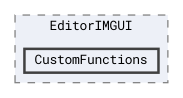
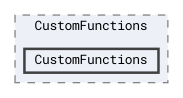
(91, 27) -> (91, 27)
